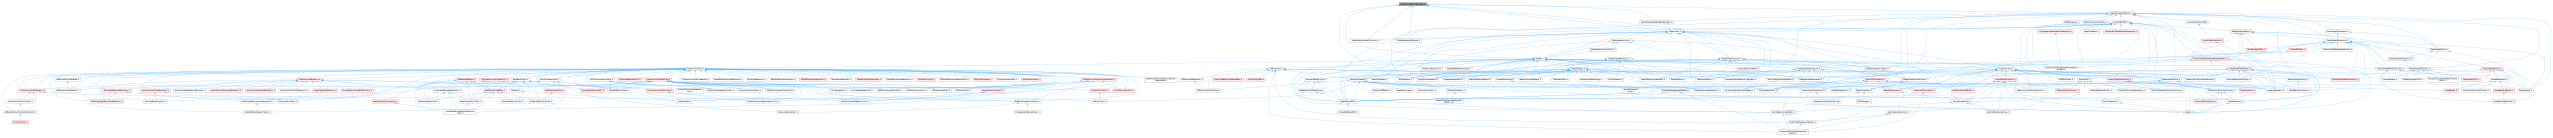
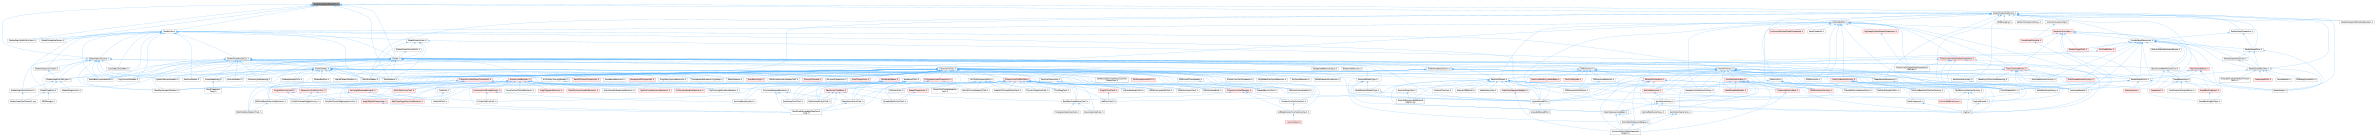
(593, 91) -> none
